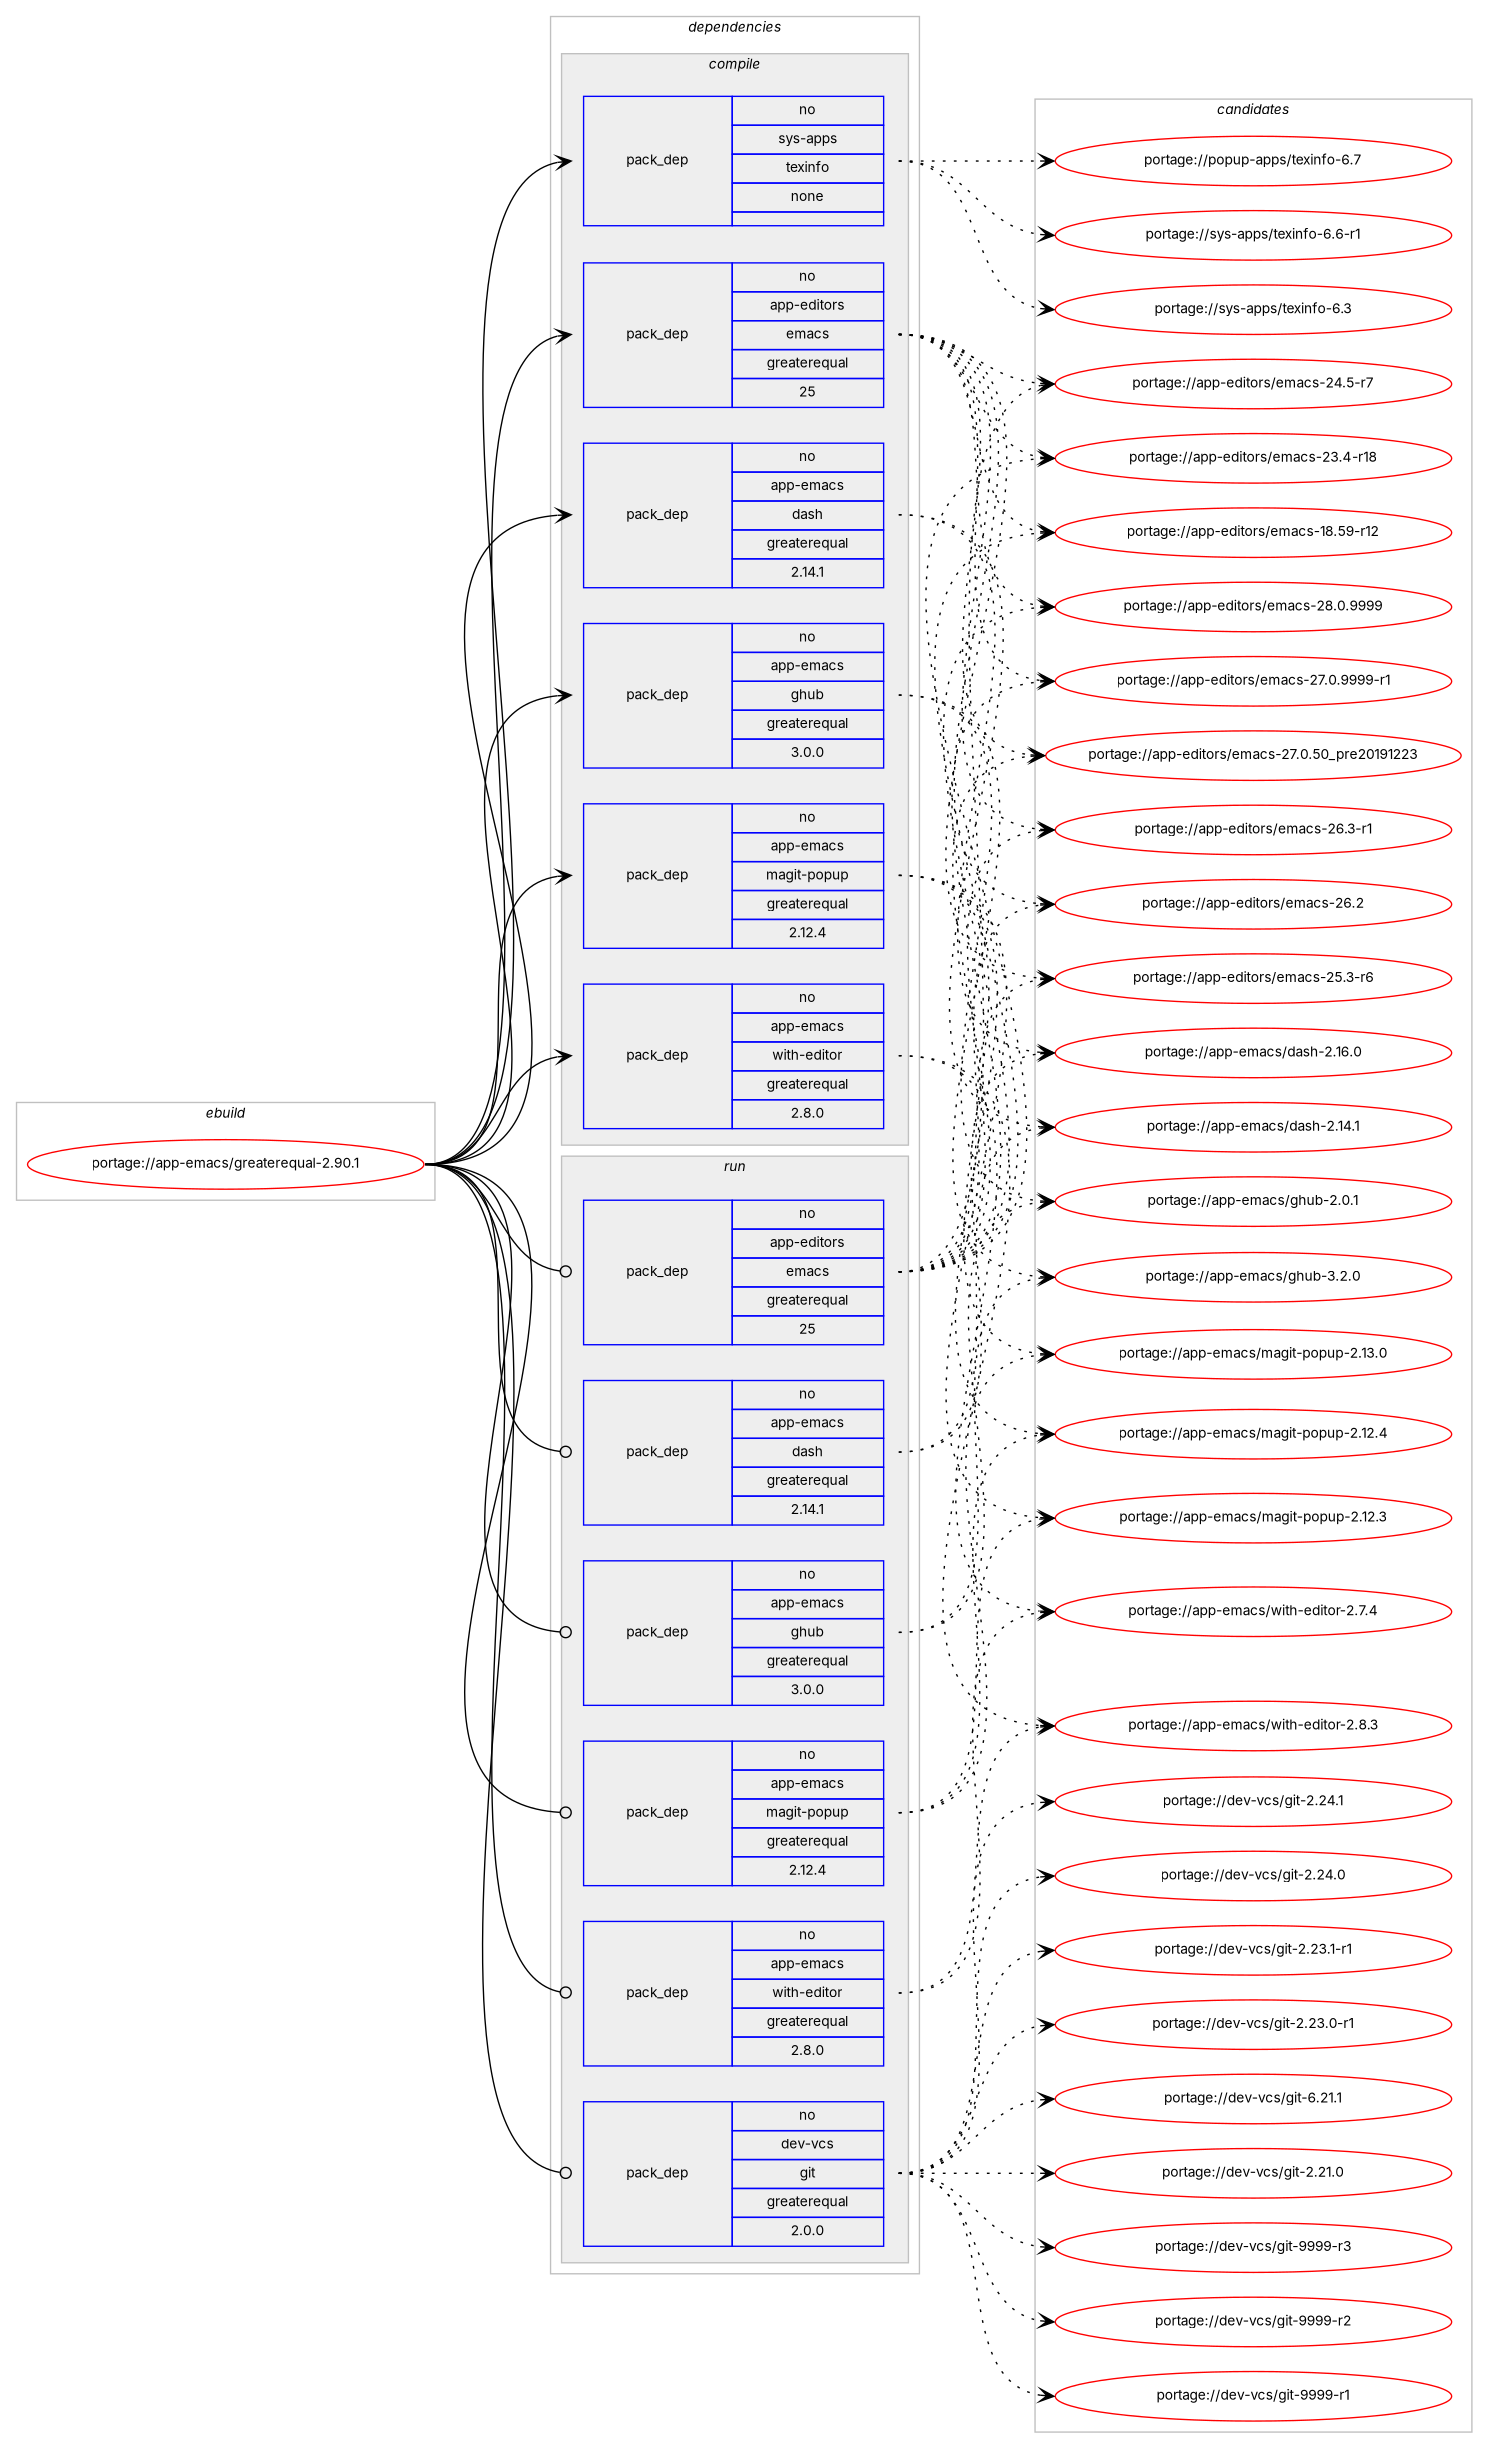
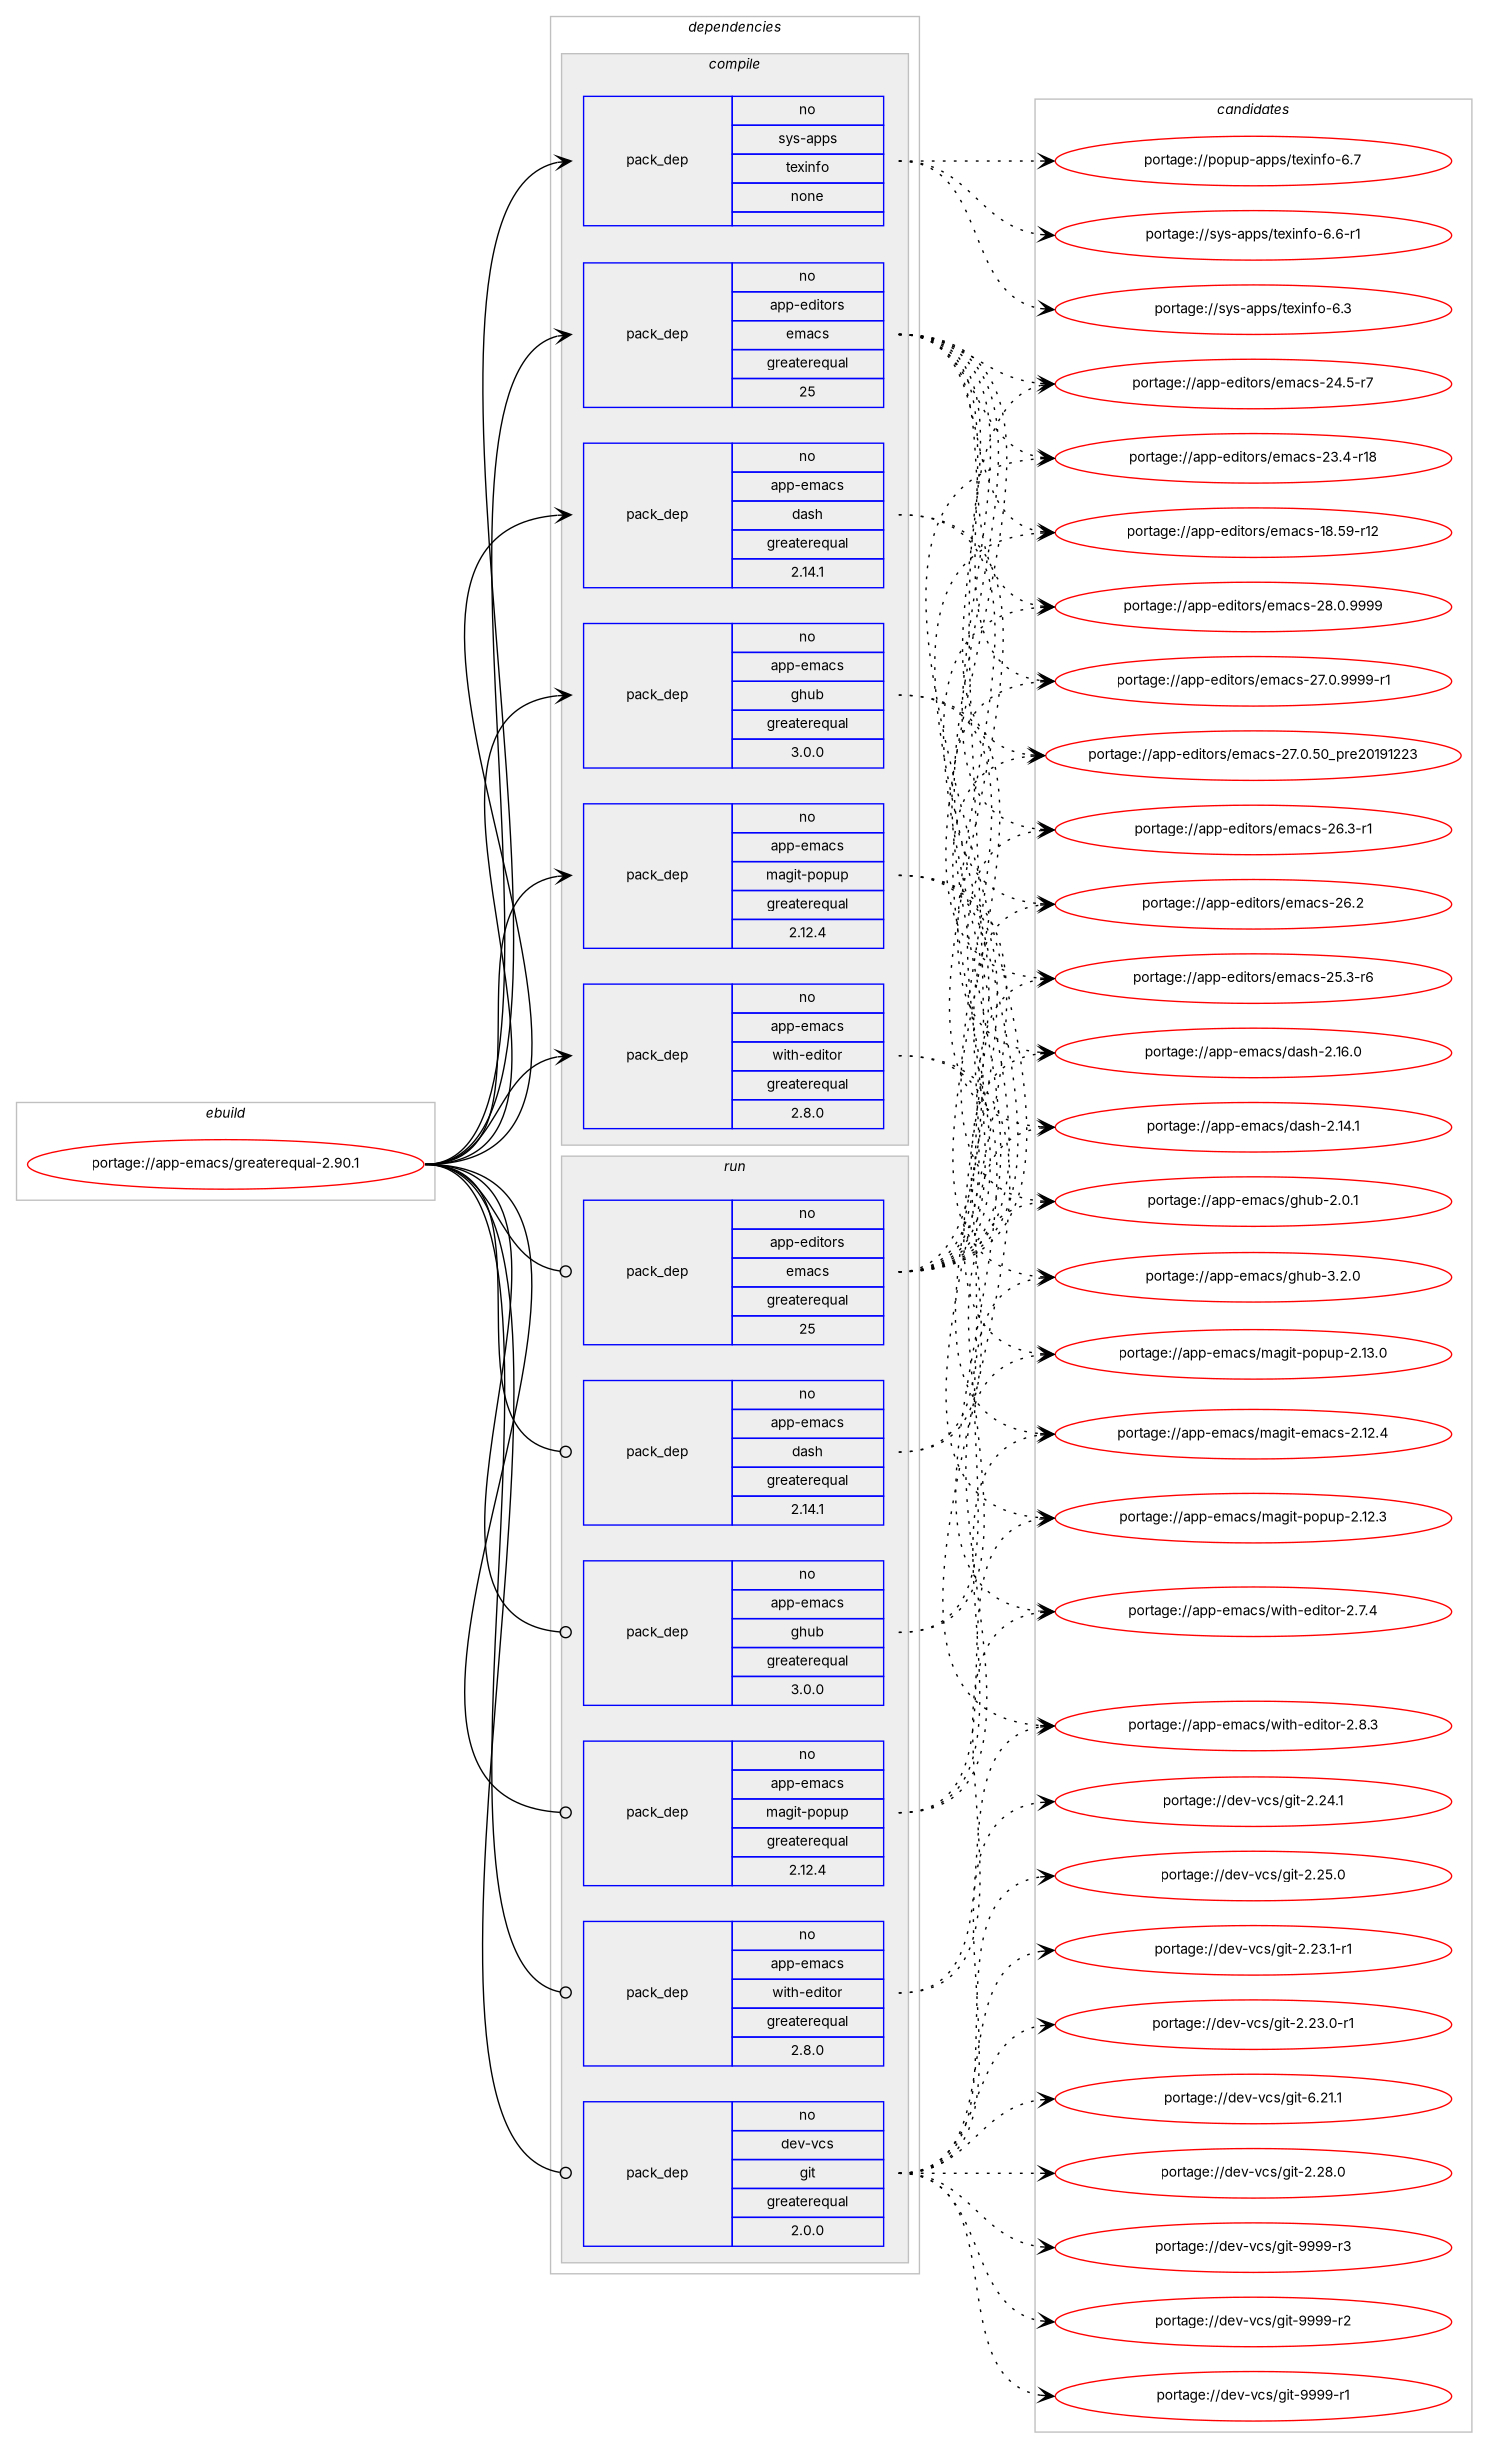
(1253, 1434) -> (1253, 1434)
(1253, 1876) -> (1253, 1876)
(1253, 2173) -> (1253, 2173)
